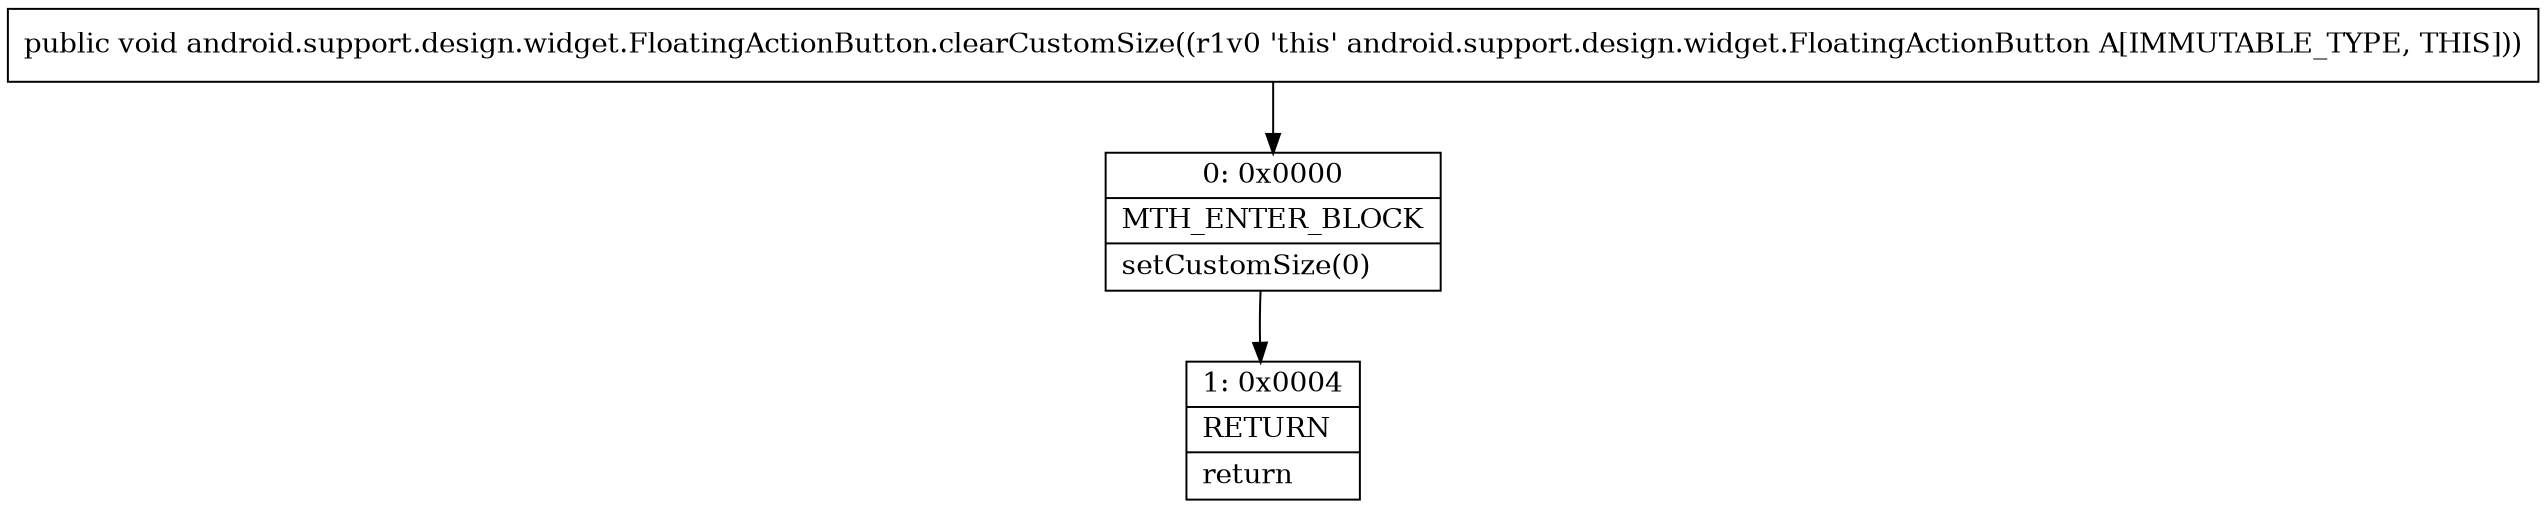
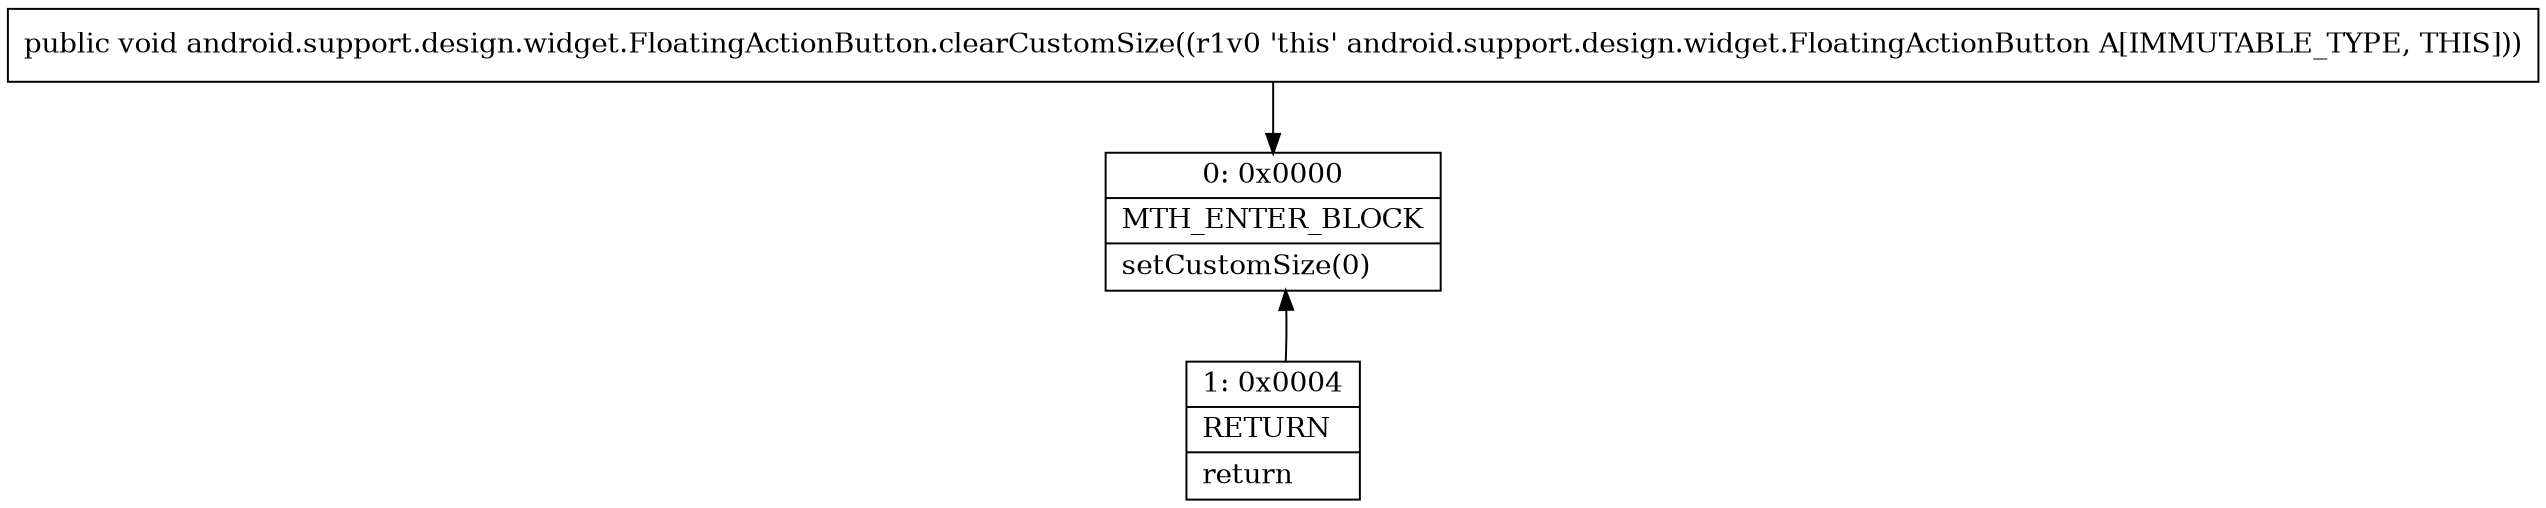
(1260, 316) -> (1286, 336)
